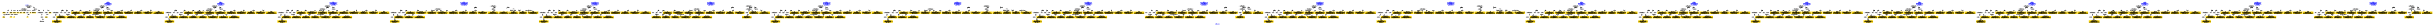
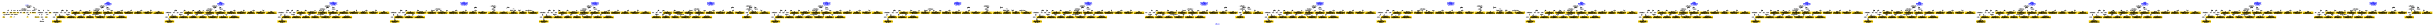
(21, 13) -> (21, 13)
(14, 17) -> (14, 17)
none -> (37, 17)
